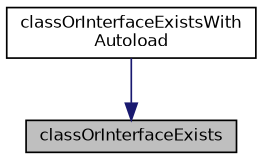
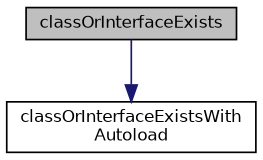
(131, 81) -> (131, 62)
